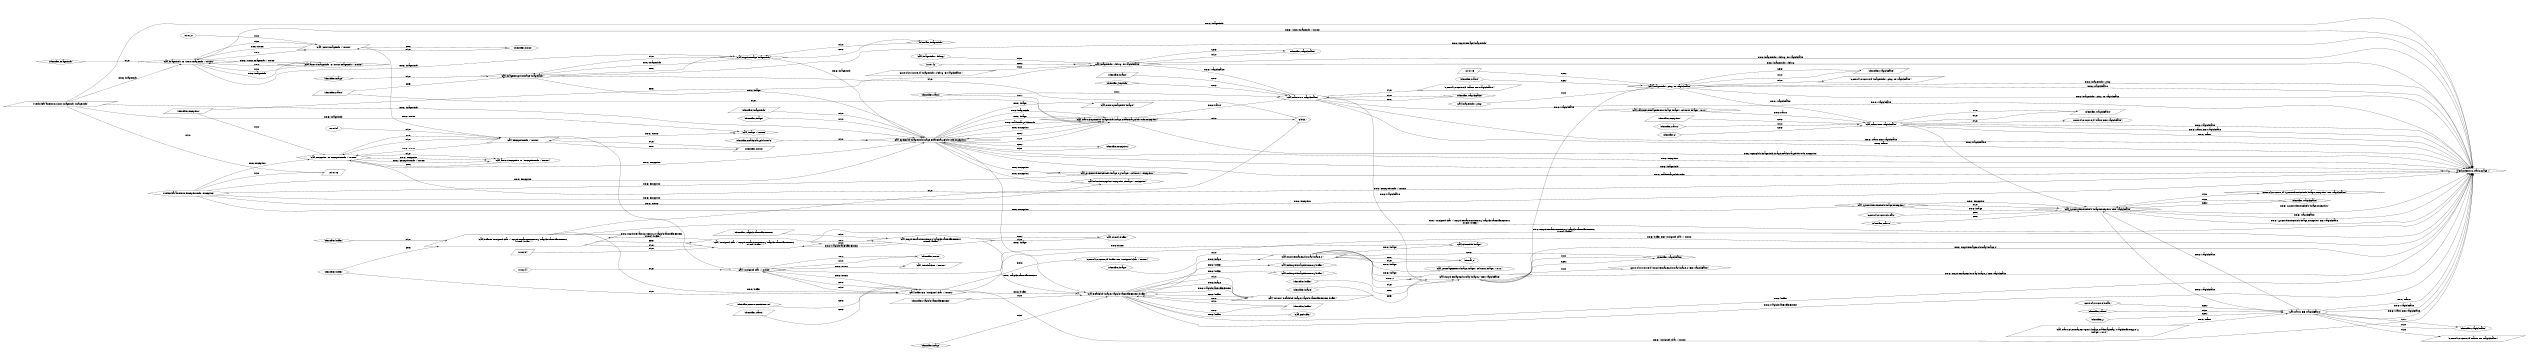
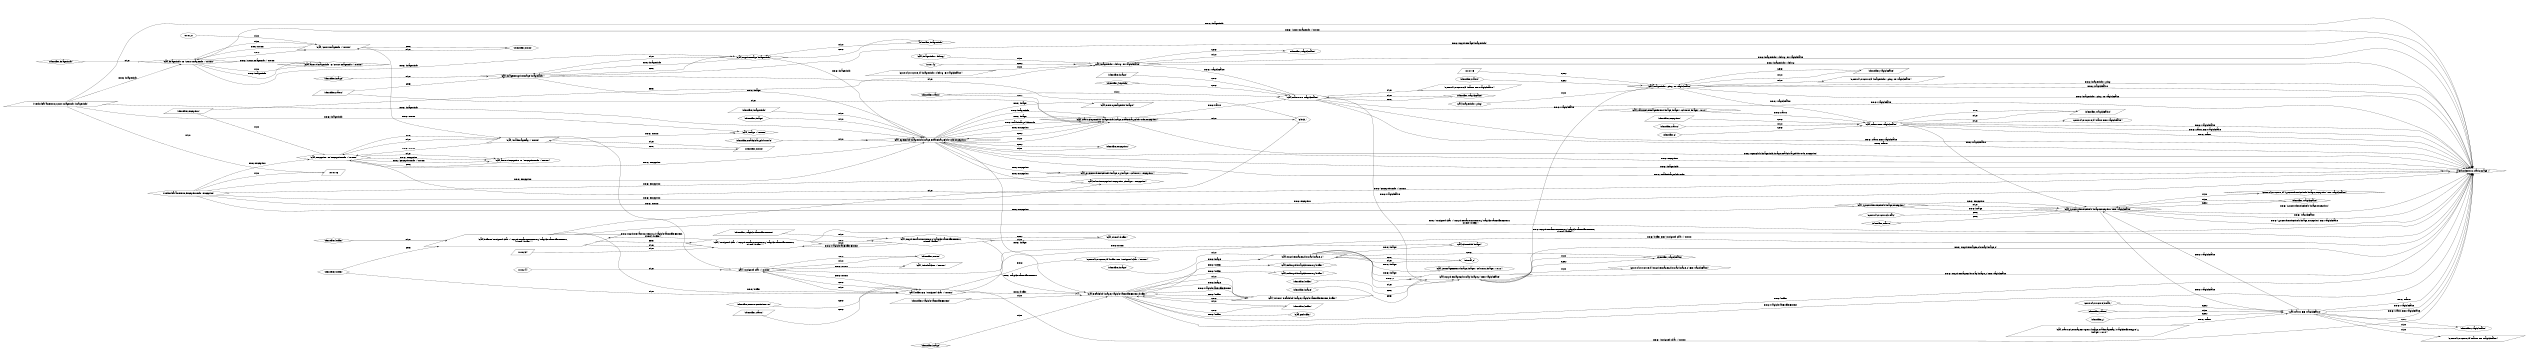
(252, 65) -> none
(333, 129) -> none
(523, 140) -> (523, 140)
